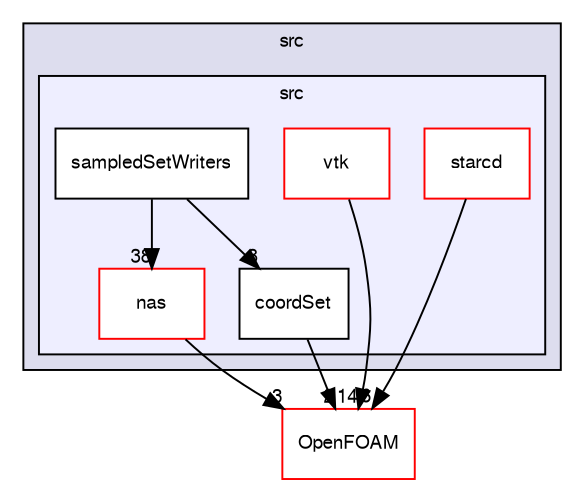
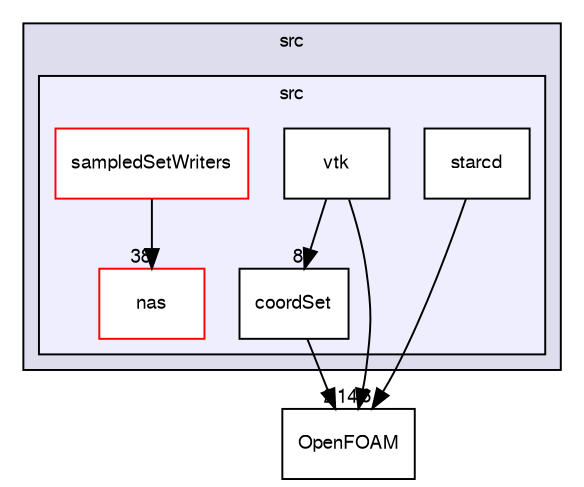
(152, 164) -> (152, 164)
(337, 164) -> (337, 164)
(477, 164) -> (477, 164)
(216, 227) -> (318, 224)
(239, 382) -> none
(349, 444) -> (349, 444)
